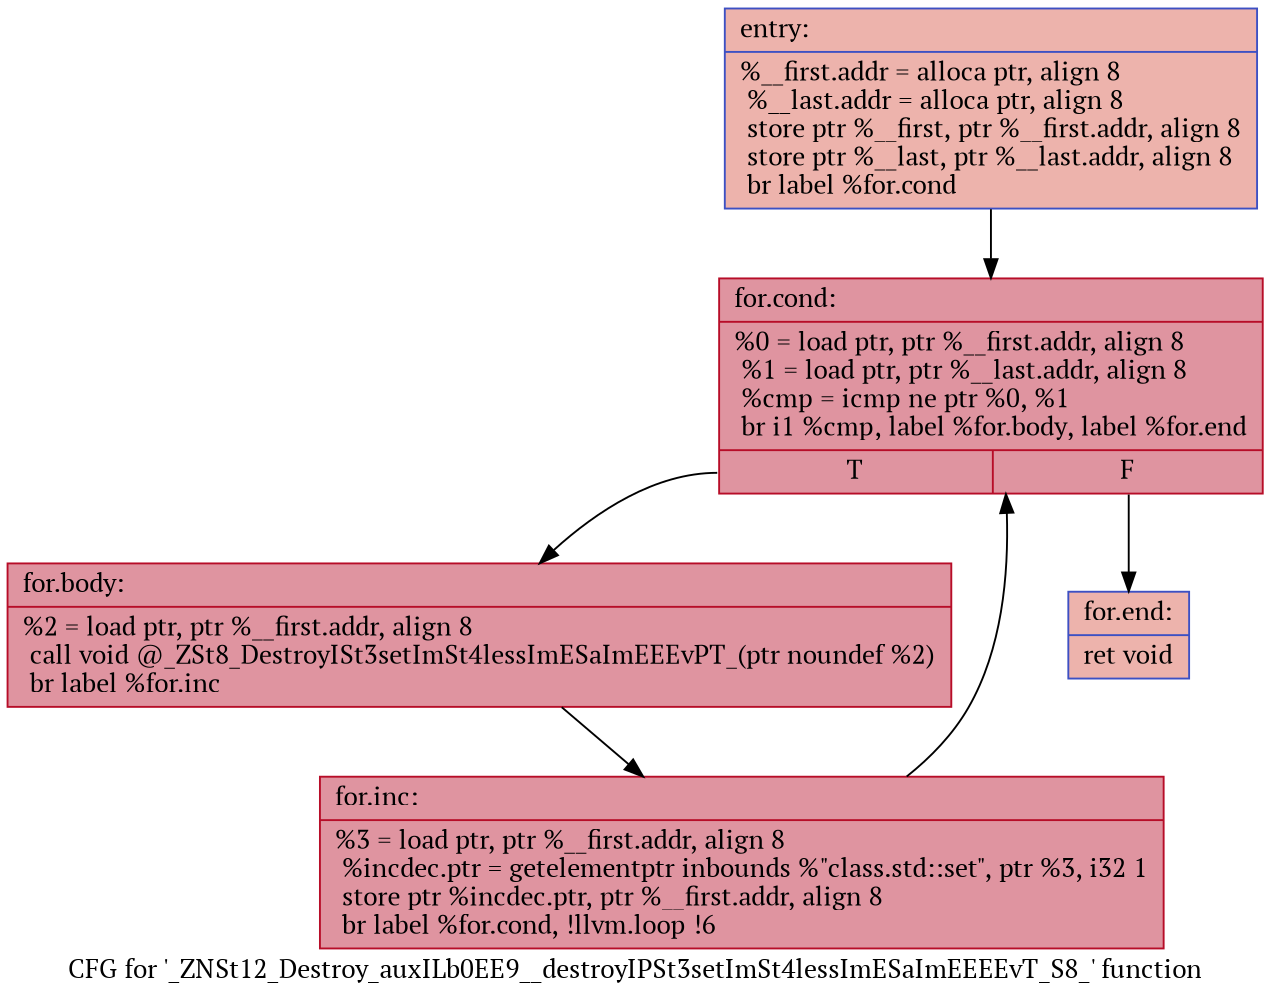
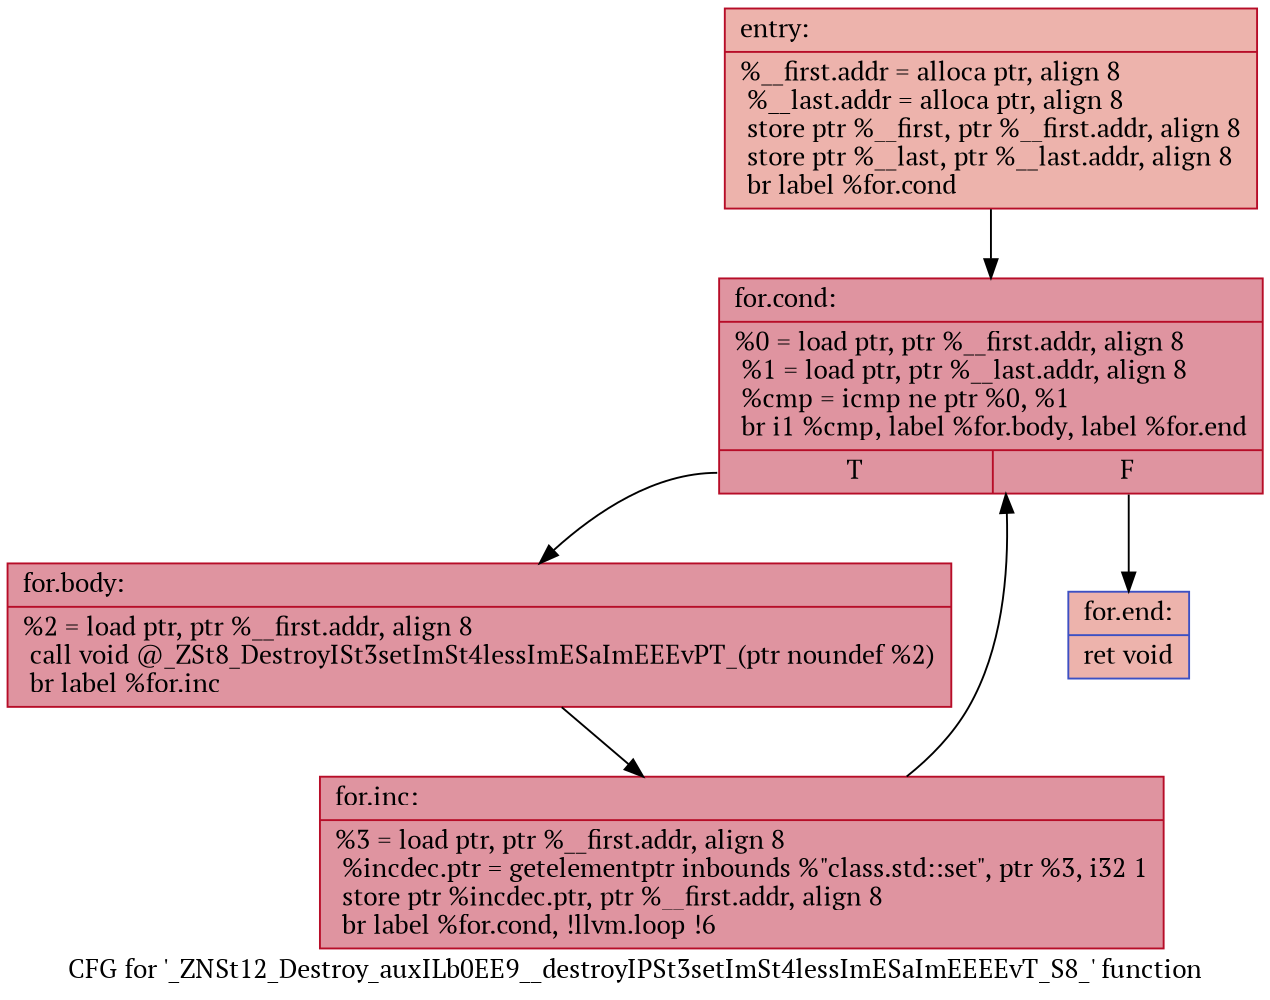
(991, 109) -> (991, 109)
